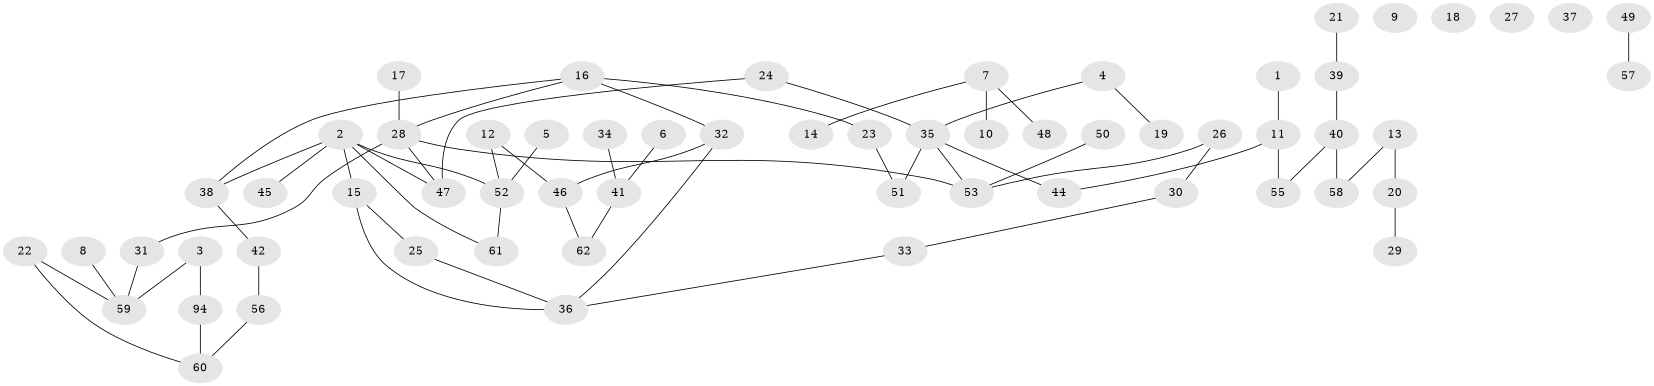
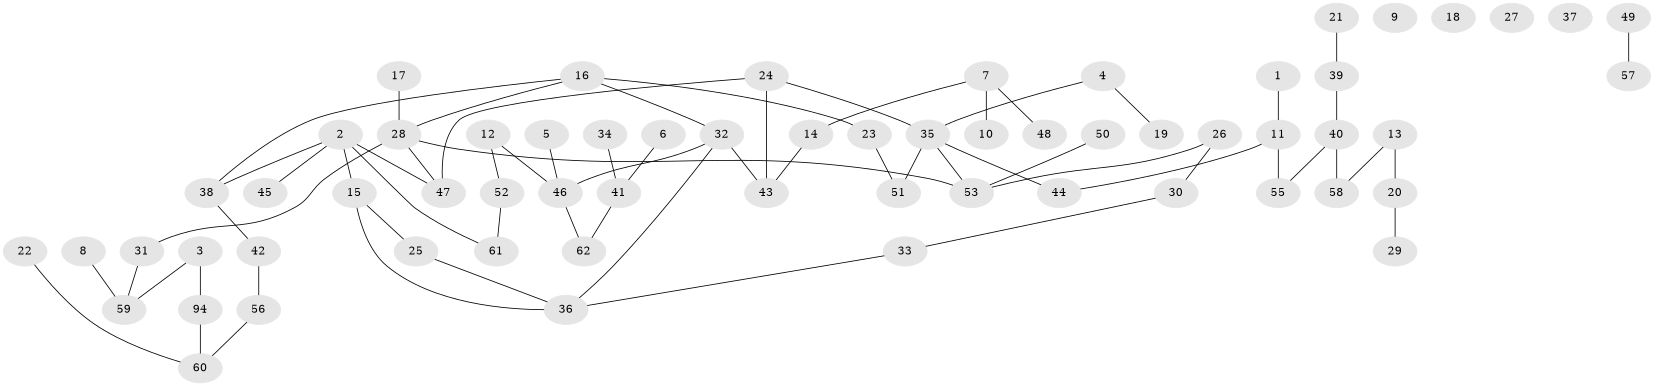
(412, 162) -> none
(521, 168) -> (554, 164)
none -> (766, 193)
(75, 281) -> none
